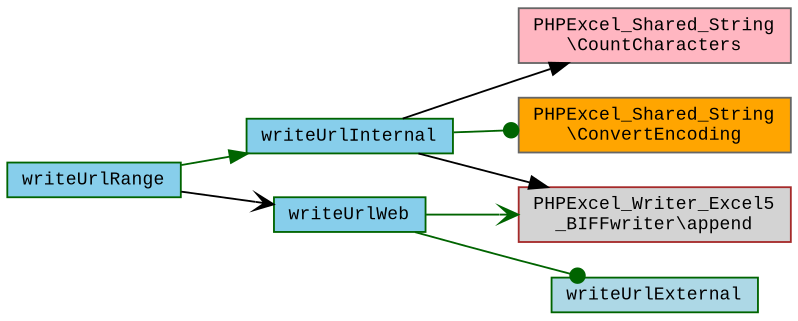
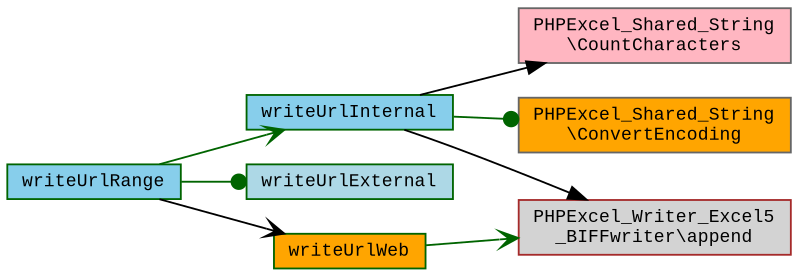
(205, 161) -> (213, 149)
(350, 215) -> (350, 251)
(493, 253) -> (206, 182)
